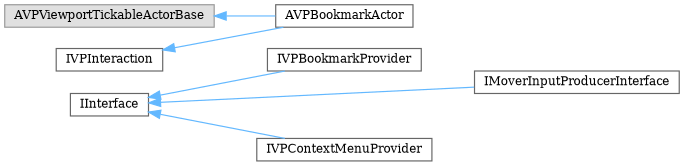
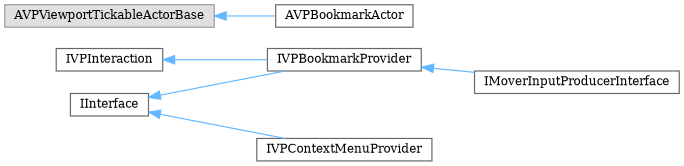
(229, 37) -> (221, 60)
(318, 95) -> (454, 70)
